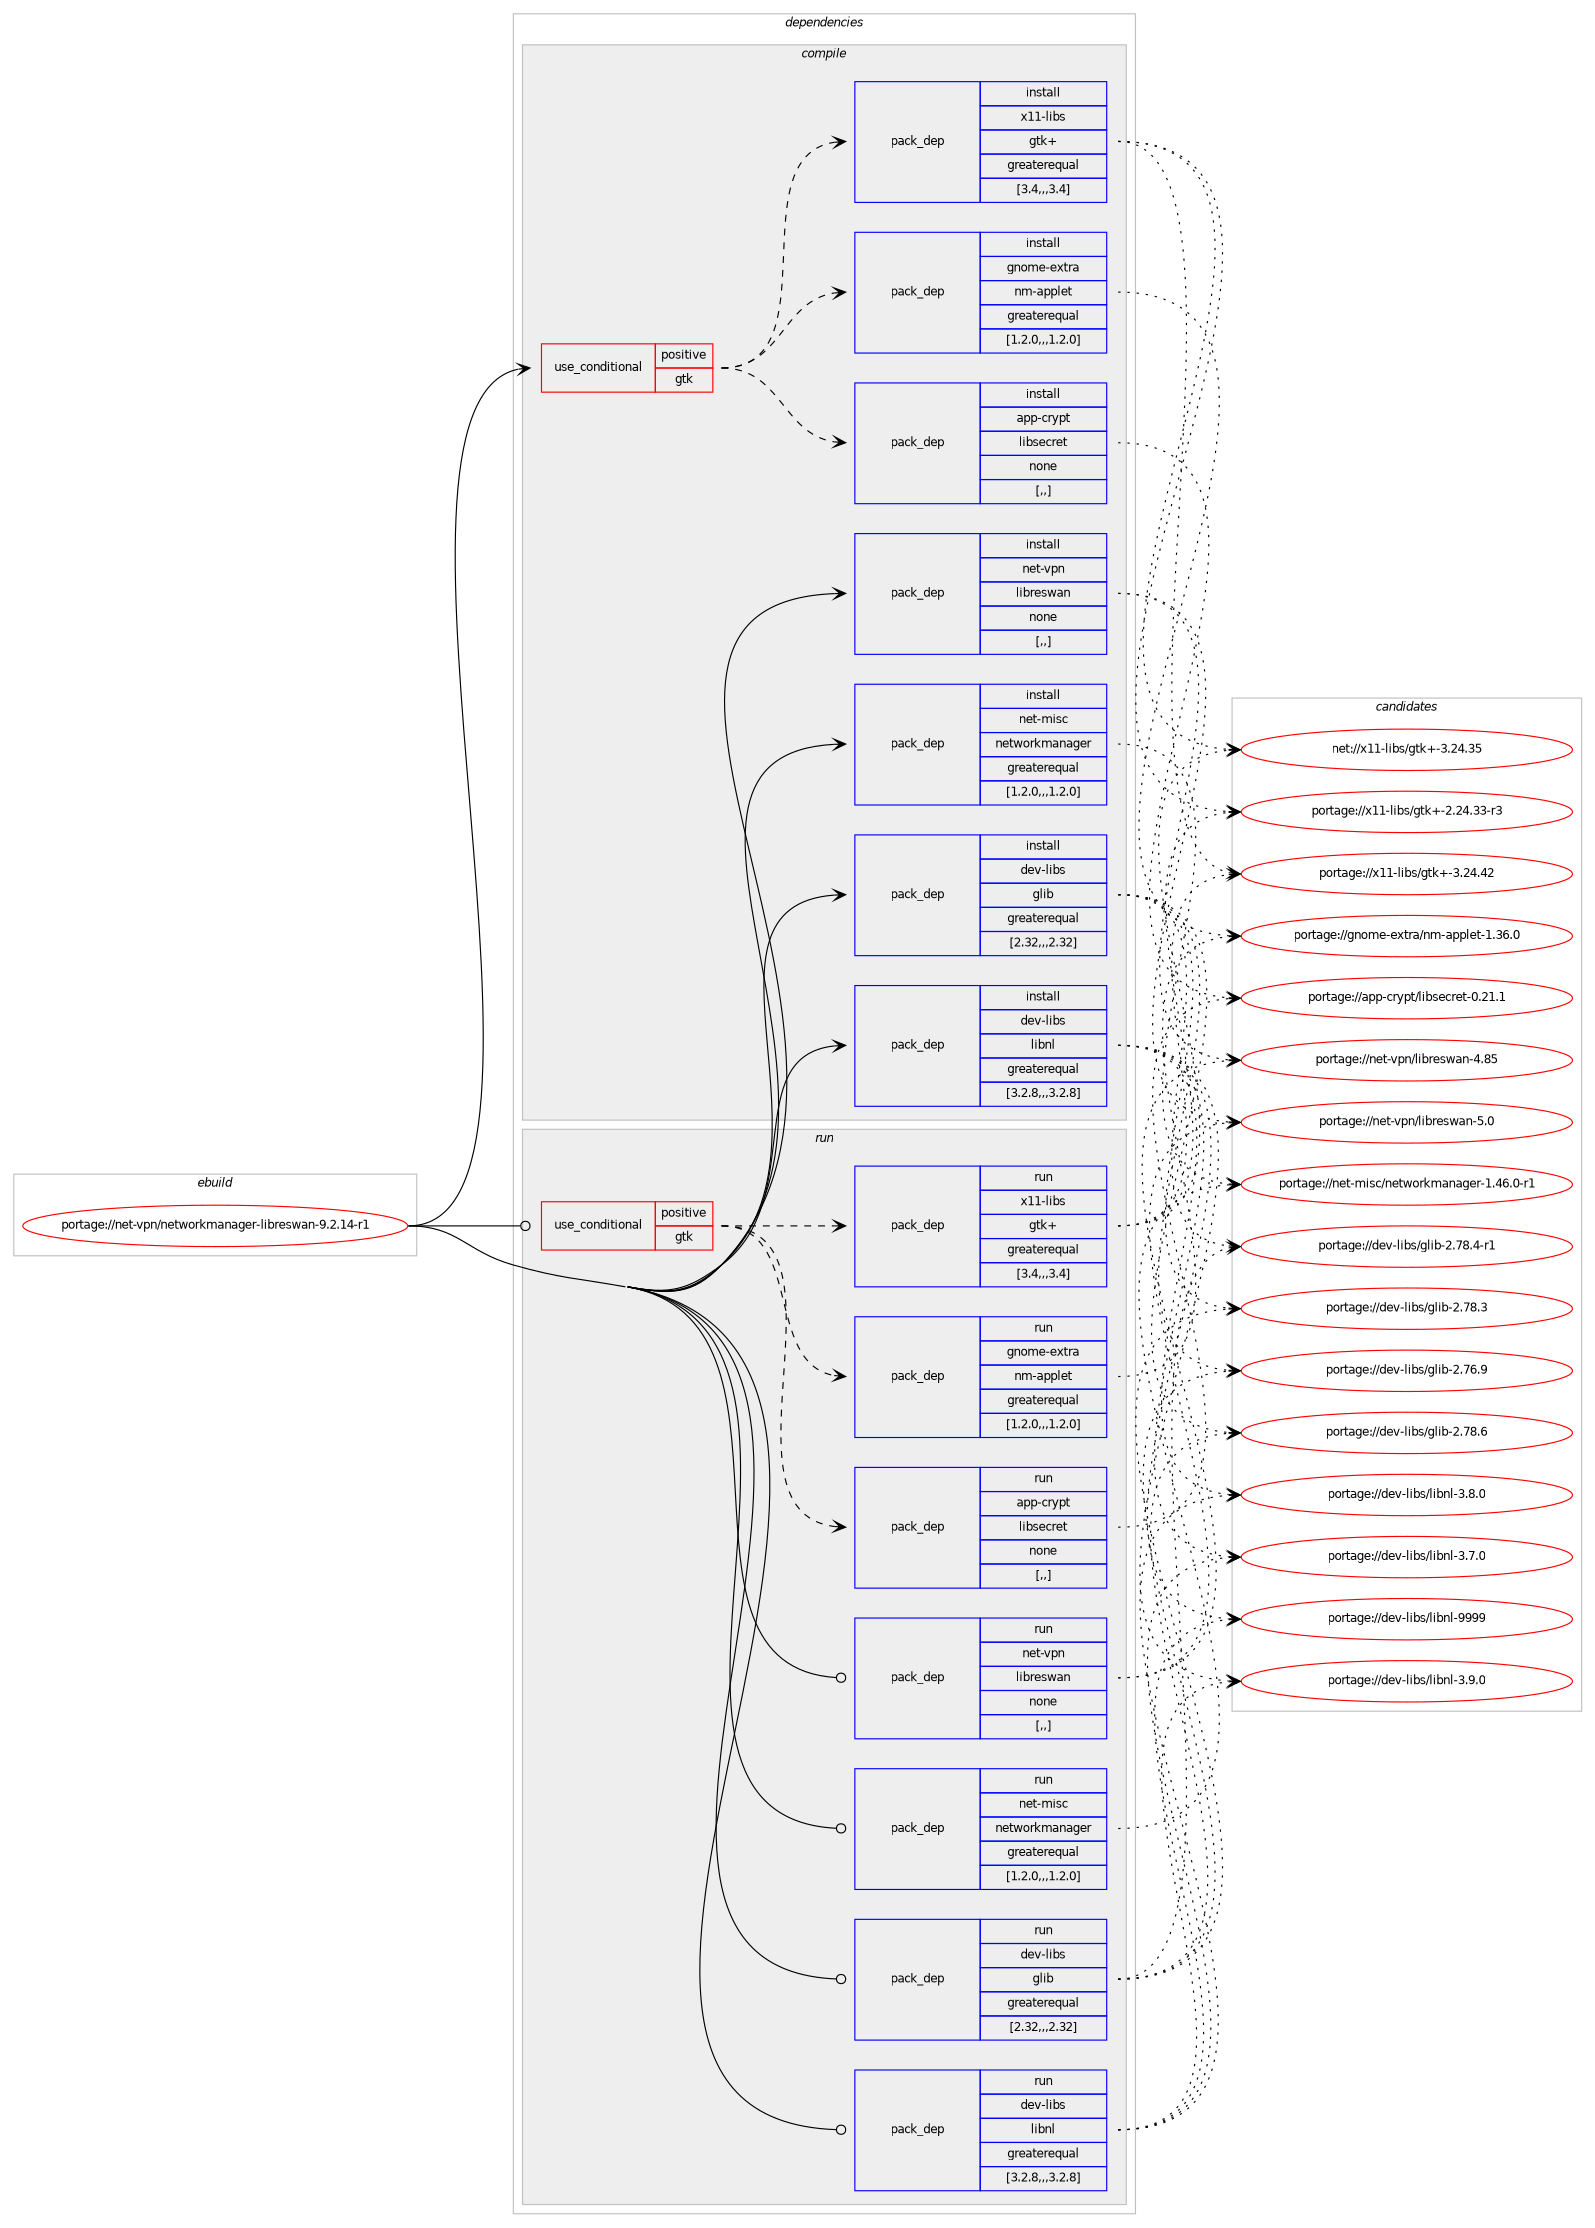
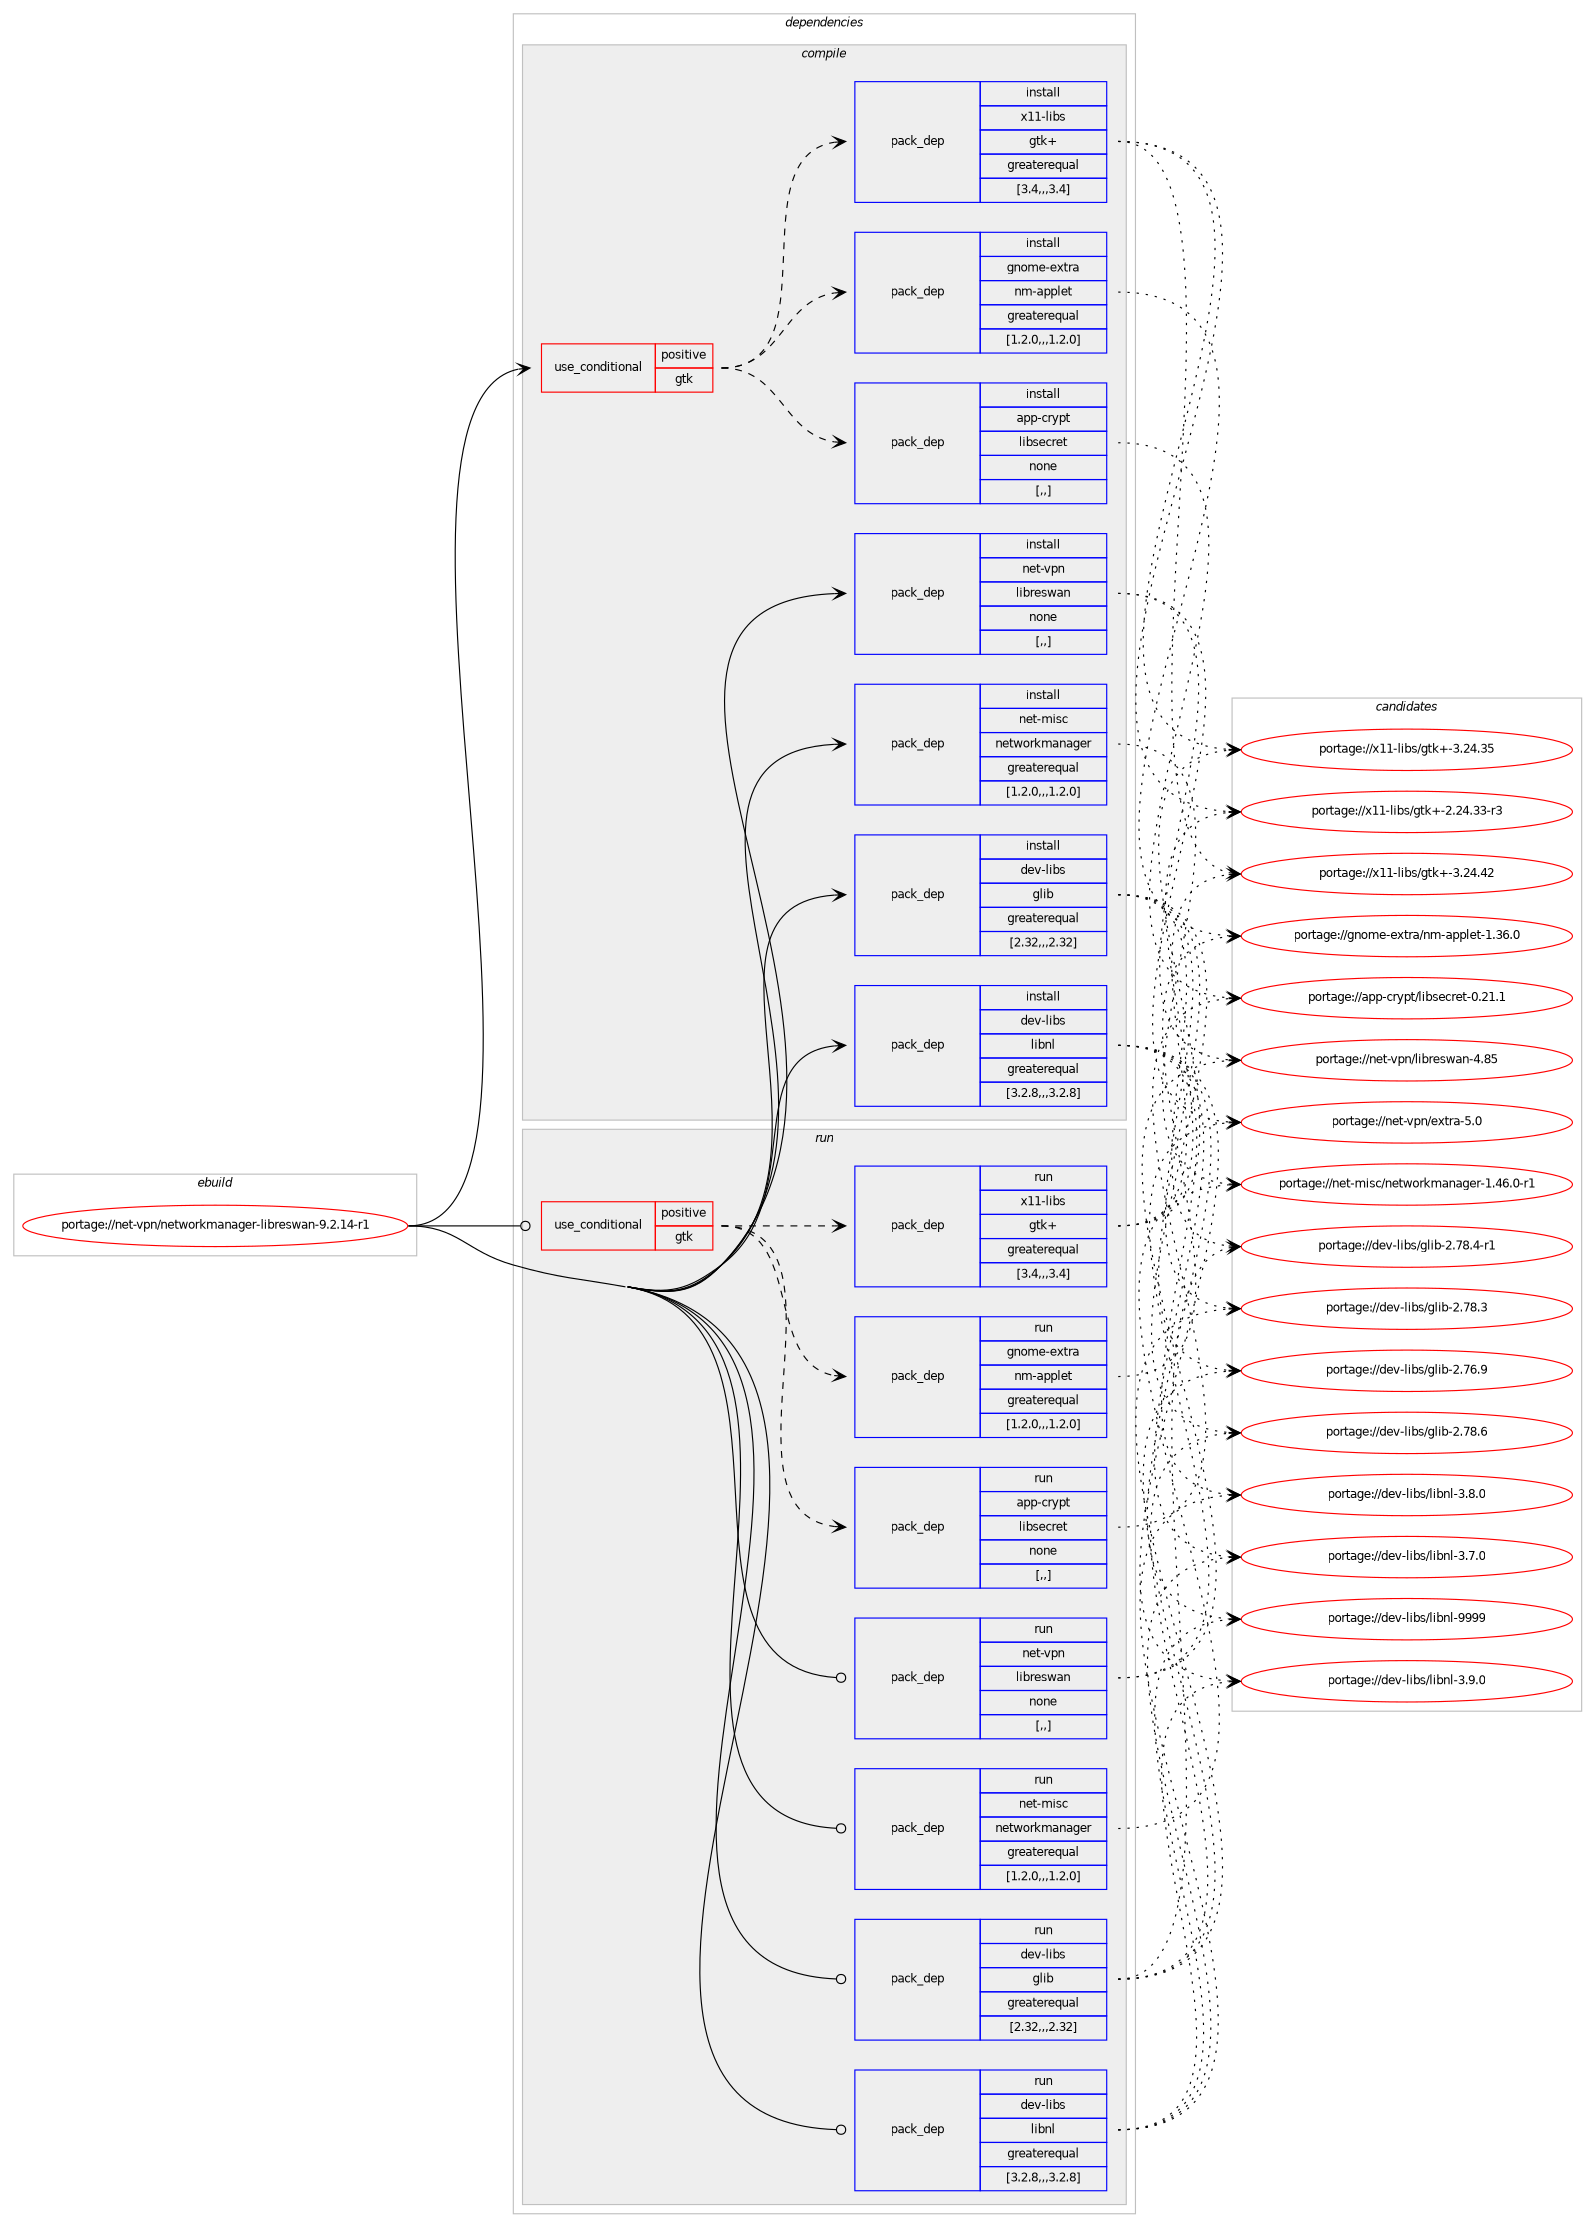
(1407, 750) -> (1407, 750)
(1407, 1122) -> (1407, 1122)
